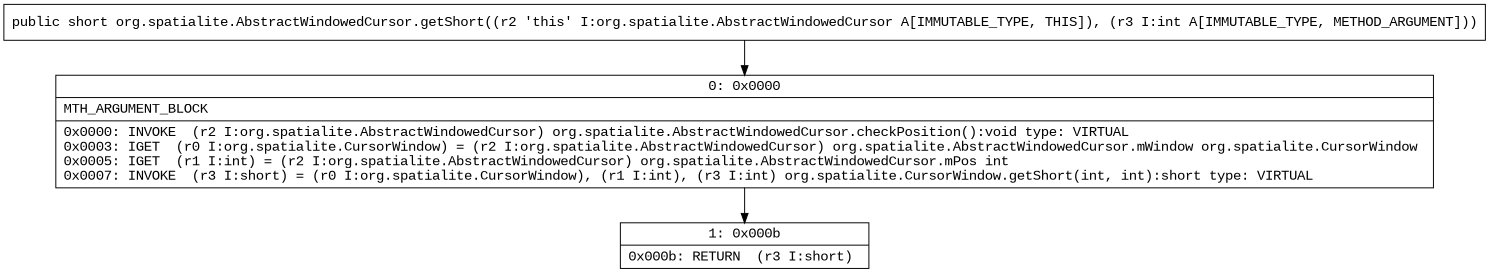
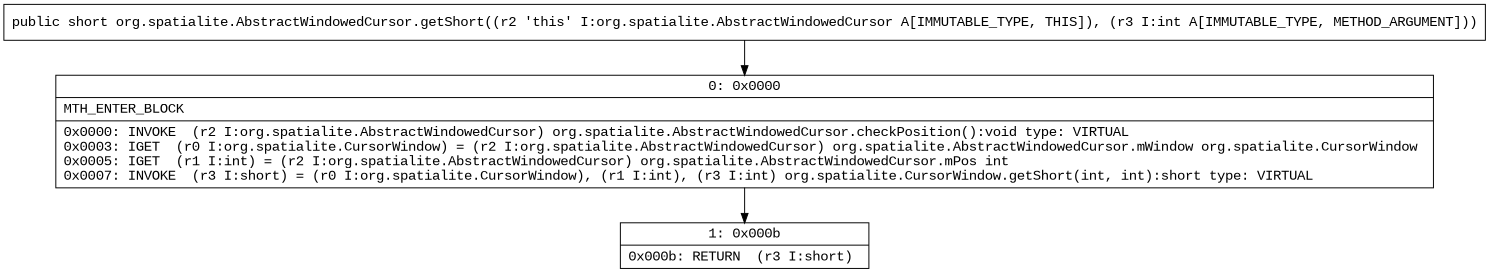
(136, 109) -> (124, 109)
